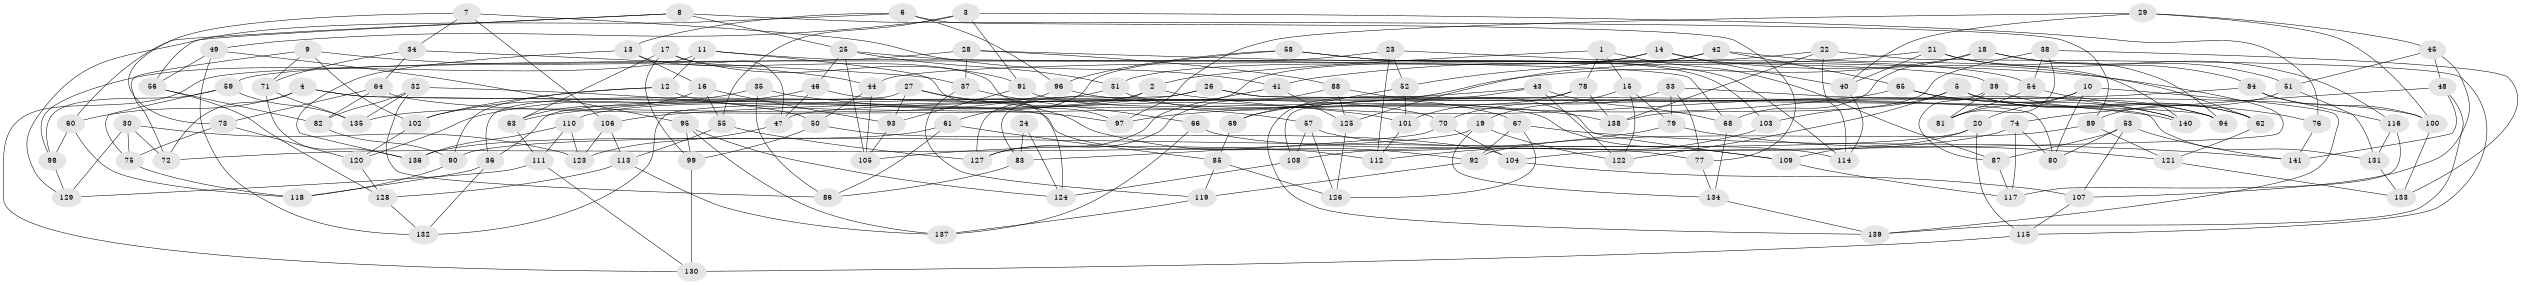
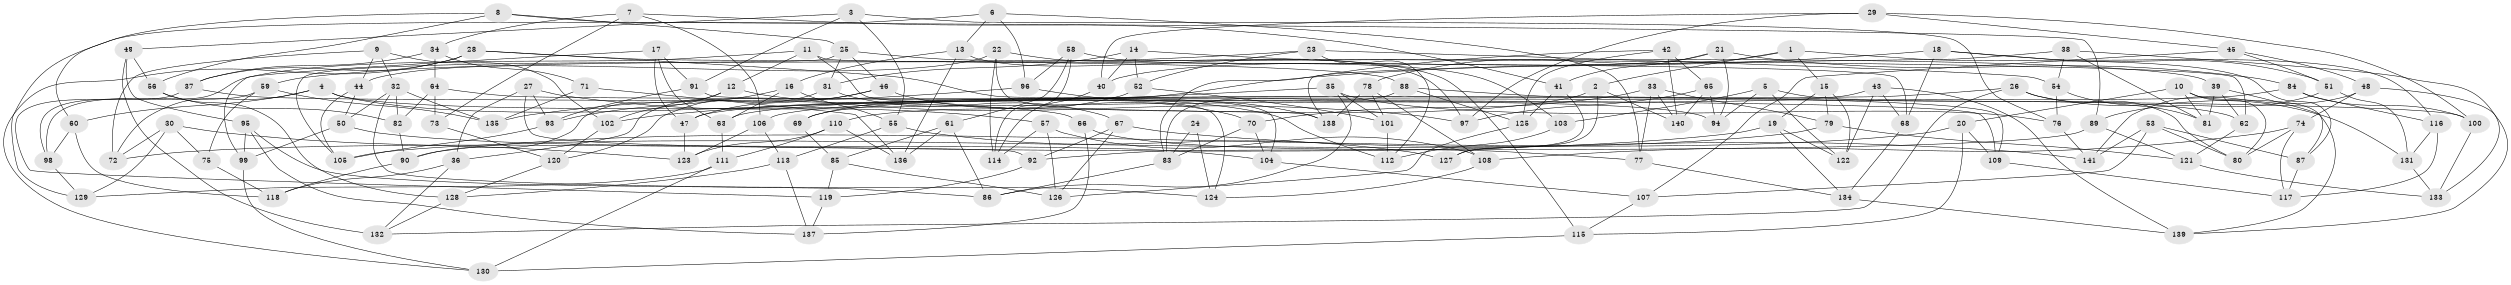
(291, 65) -> (387, 68)
none -> (1710, 113)
(1160, 131) -> (1265, 98)
(174, 142) -> none
